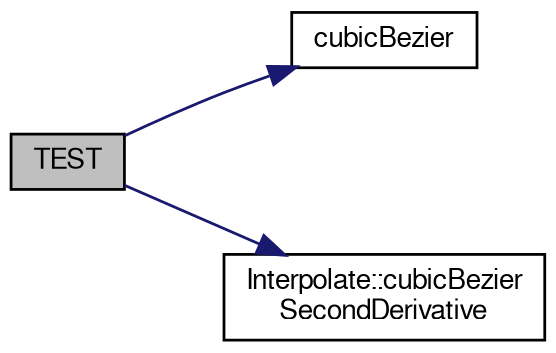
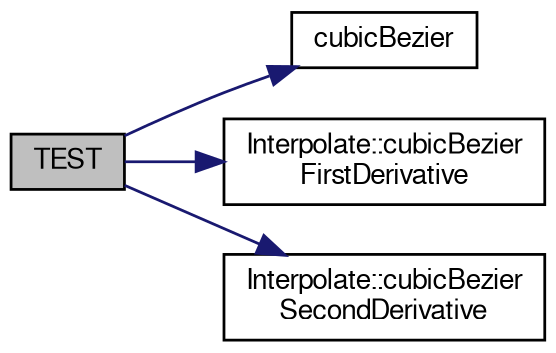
none -> (384, 162)
